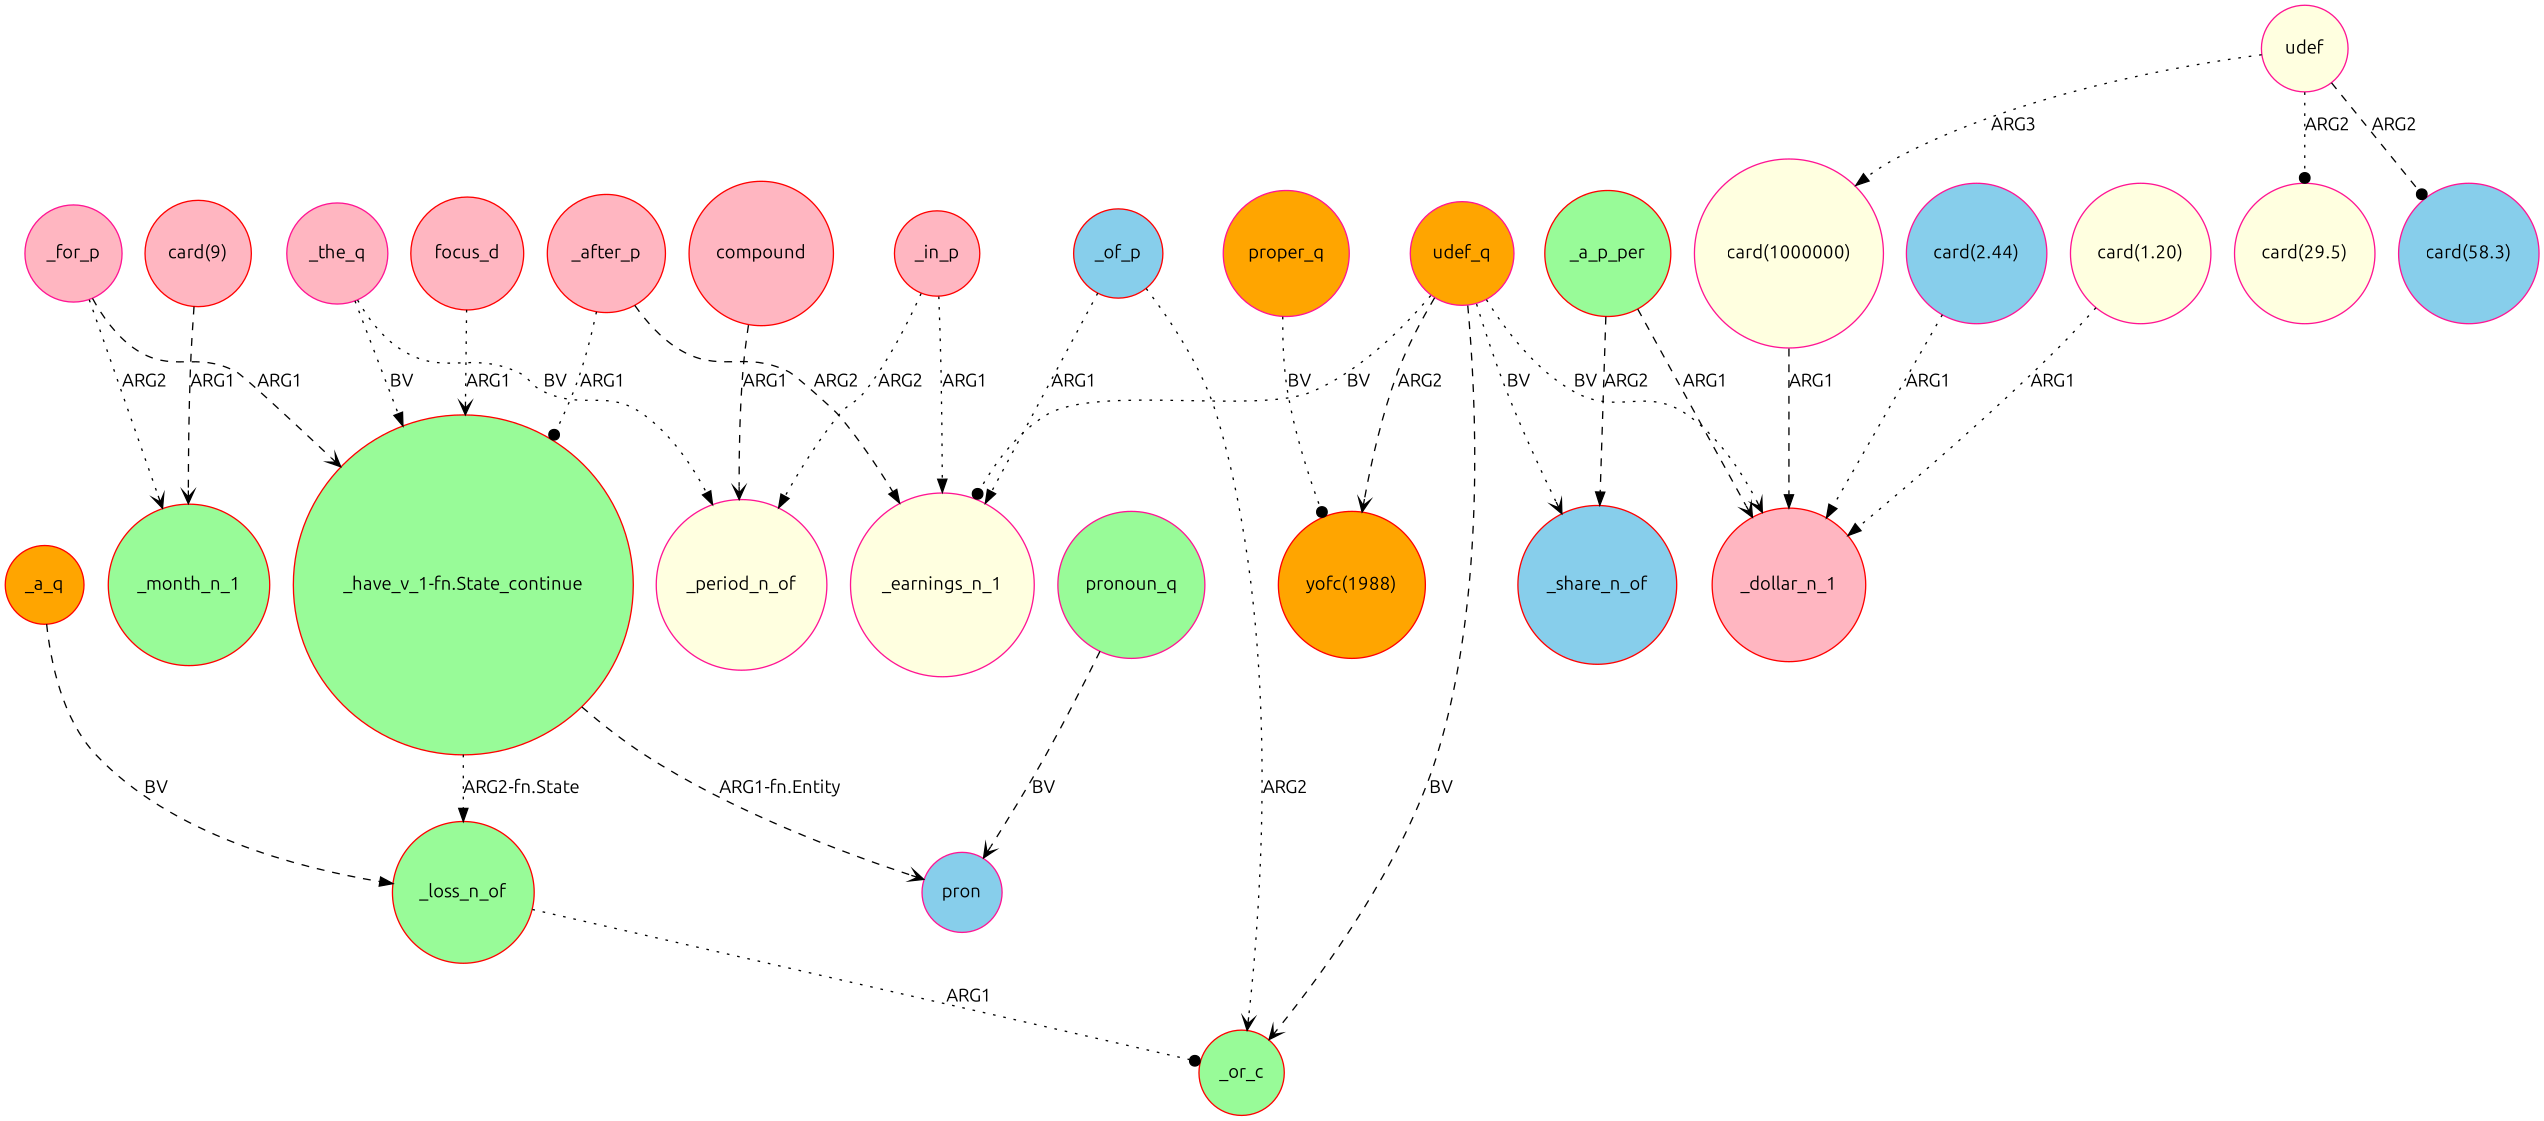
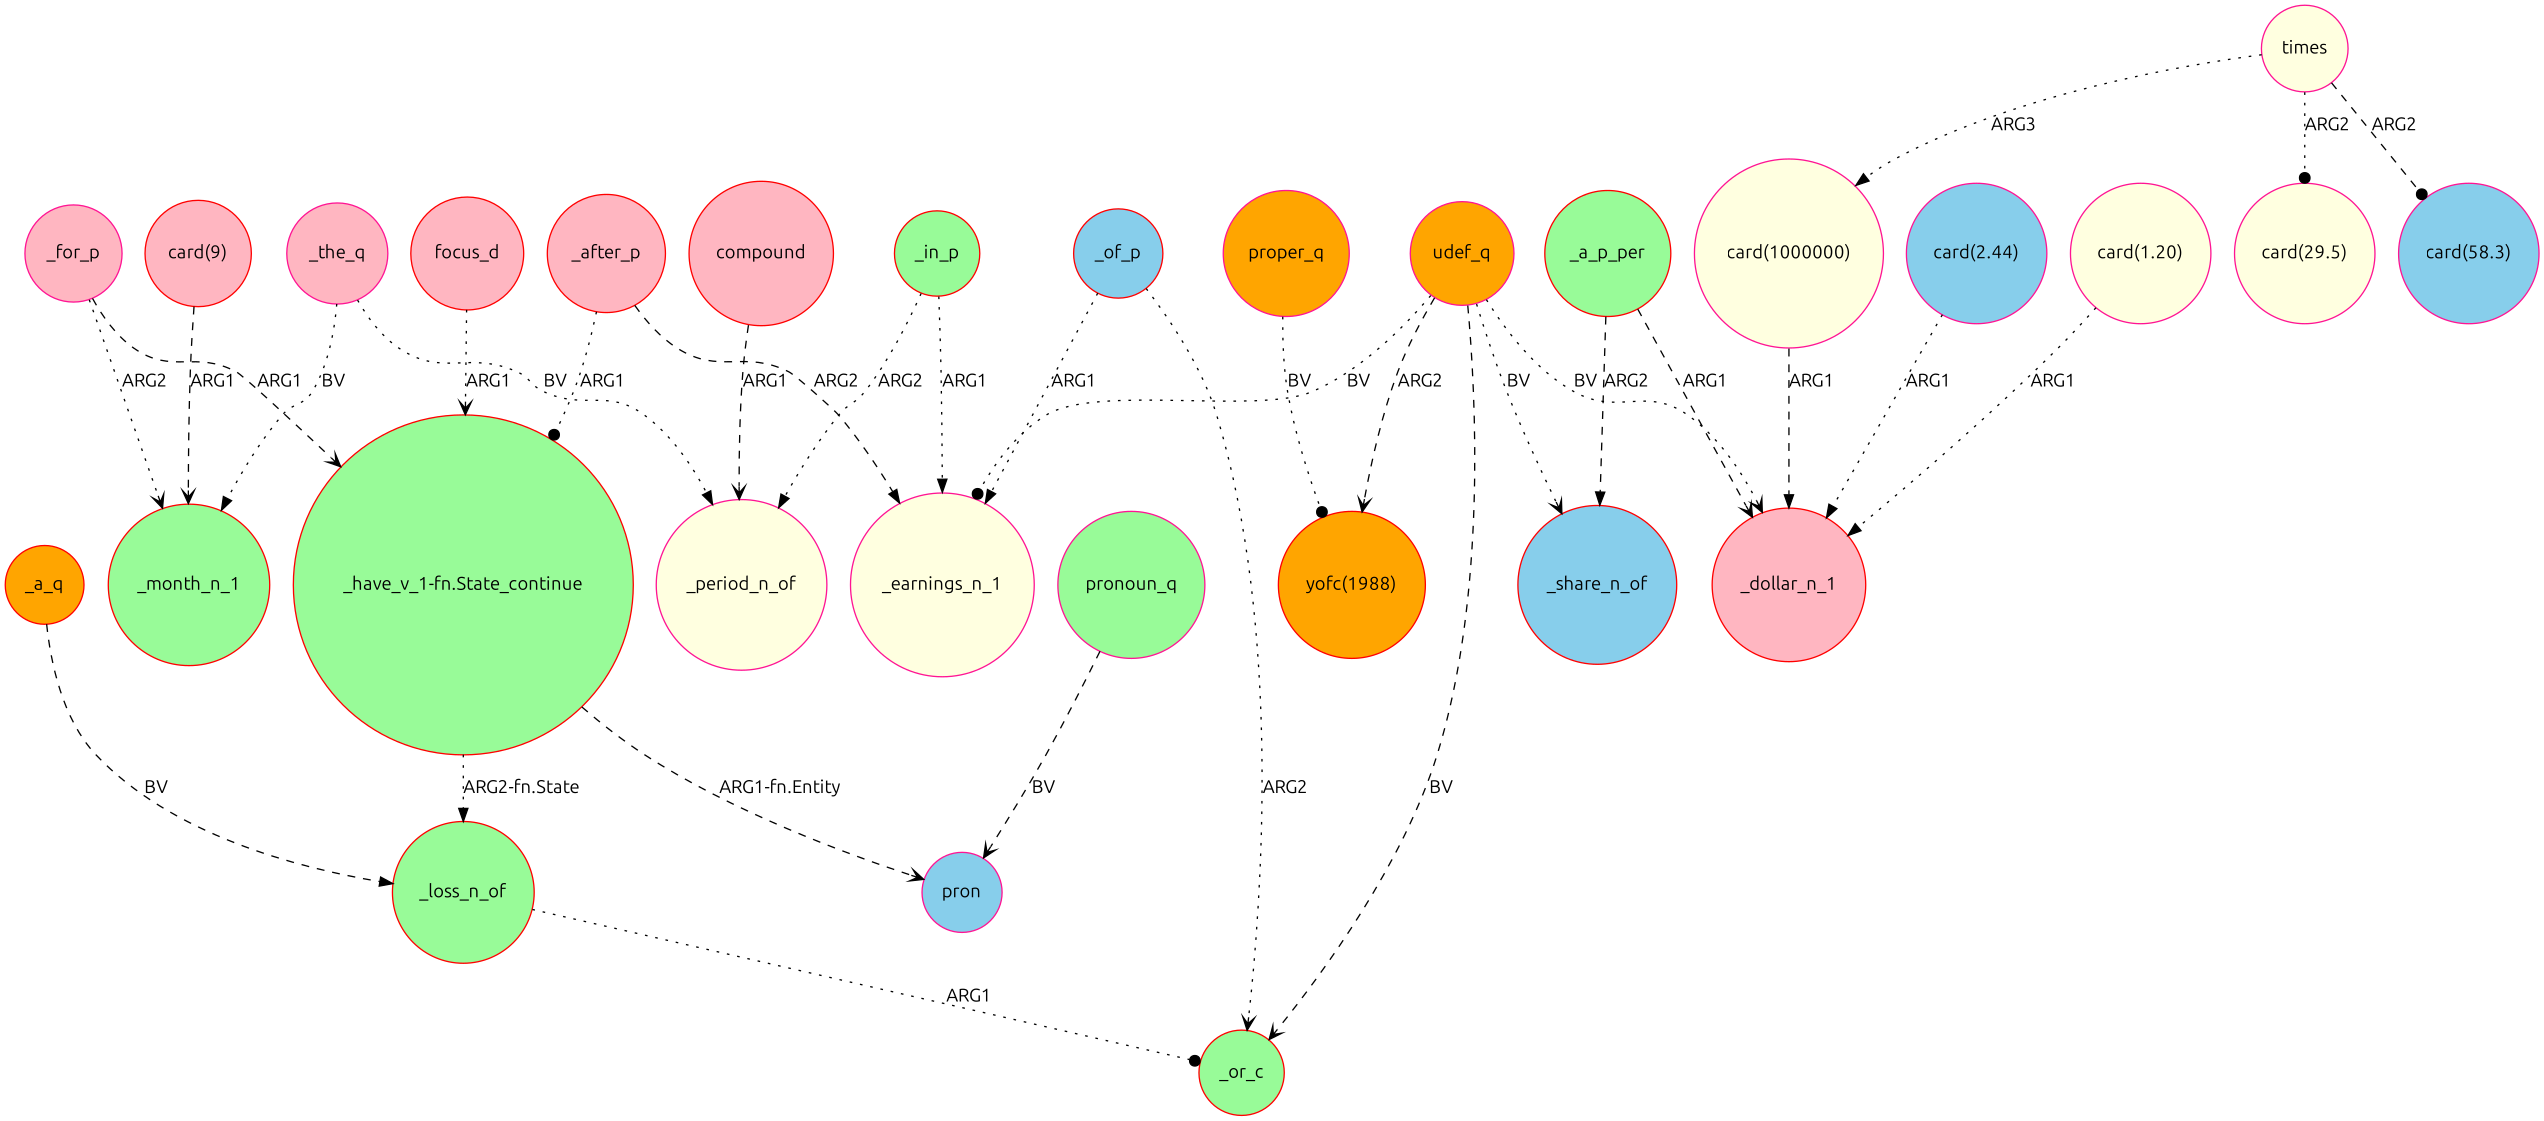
(2305, 49) -> (2305, 49)
(937, 253) -> (937, 253)
(377, 357) -> (294, 406)
